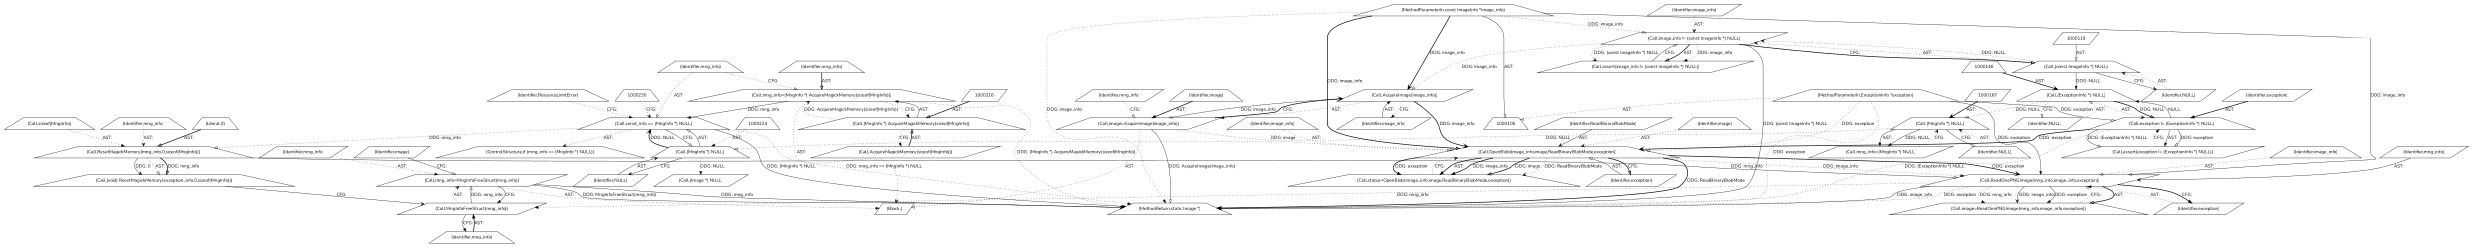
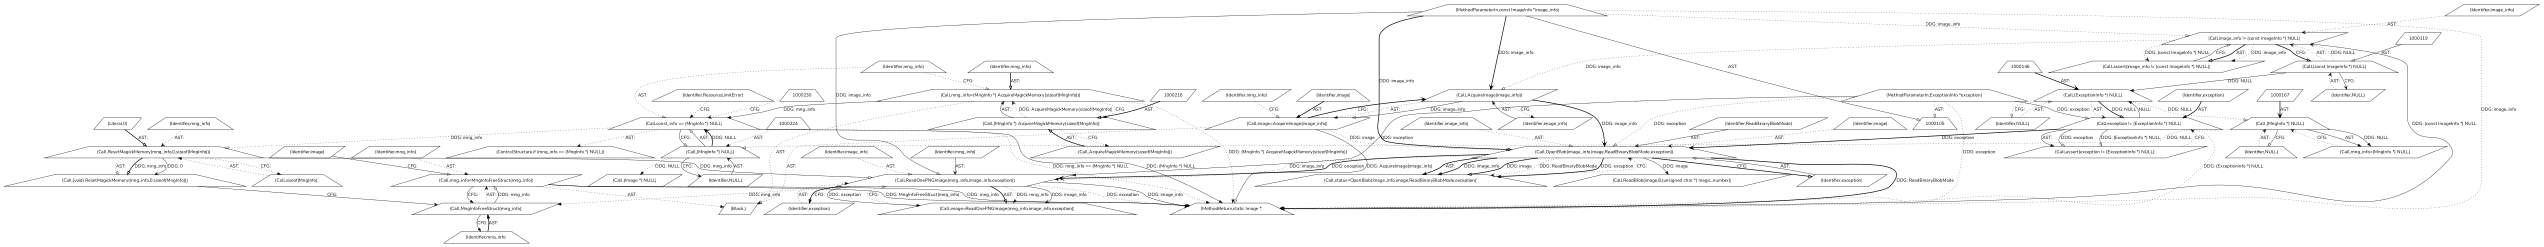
(215, 124) -> (118, 124)
none -> (243, 164)
(164, 180) -> (125, 180)
none -> (1672, 180)
